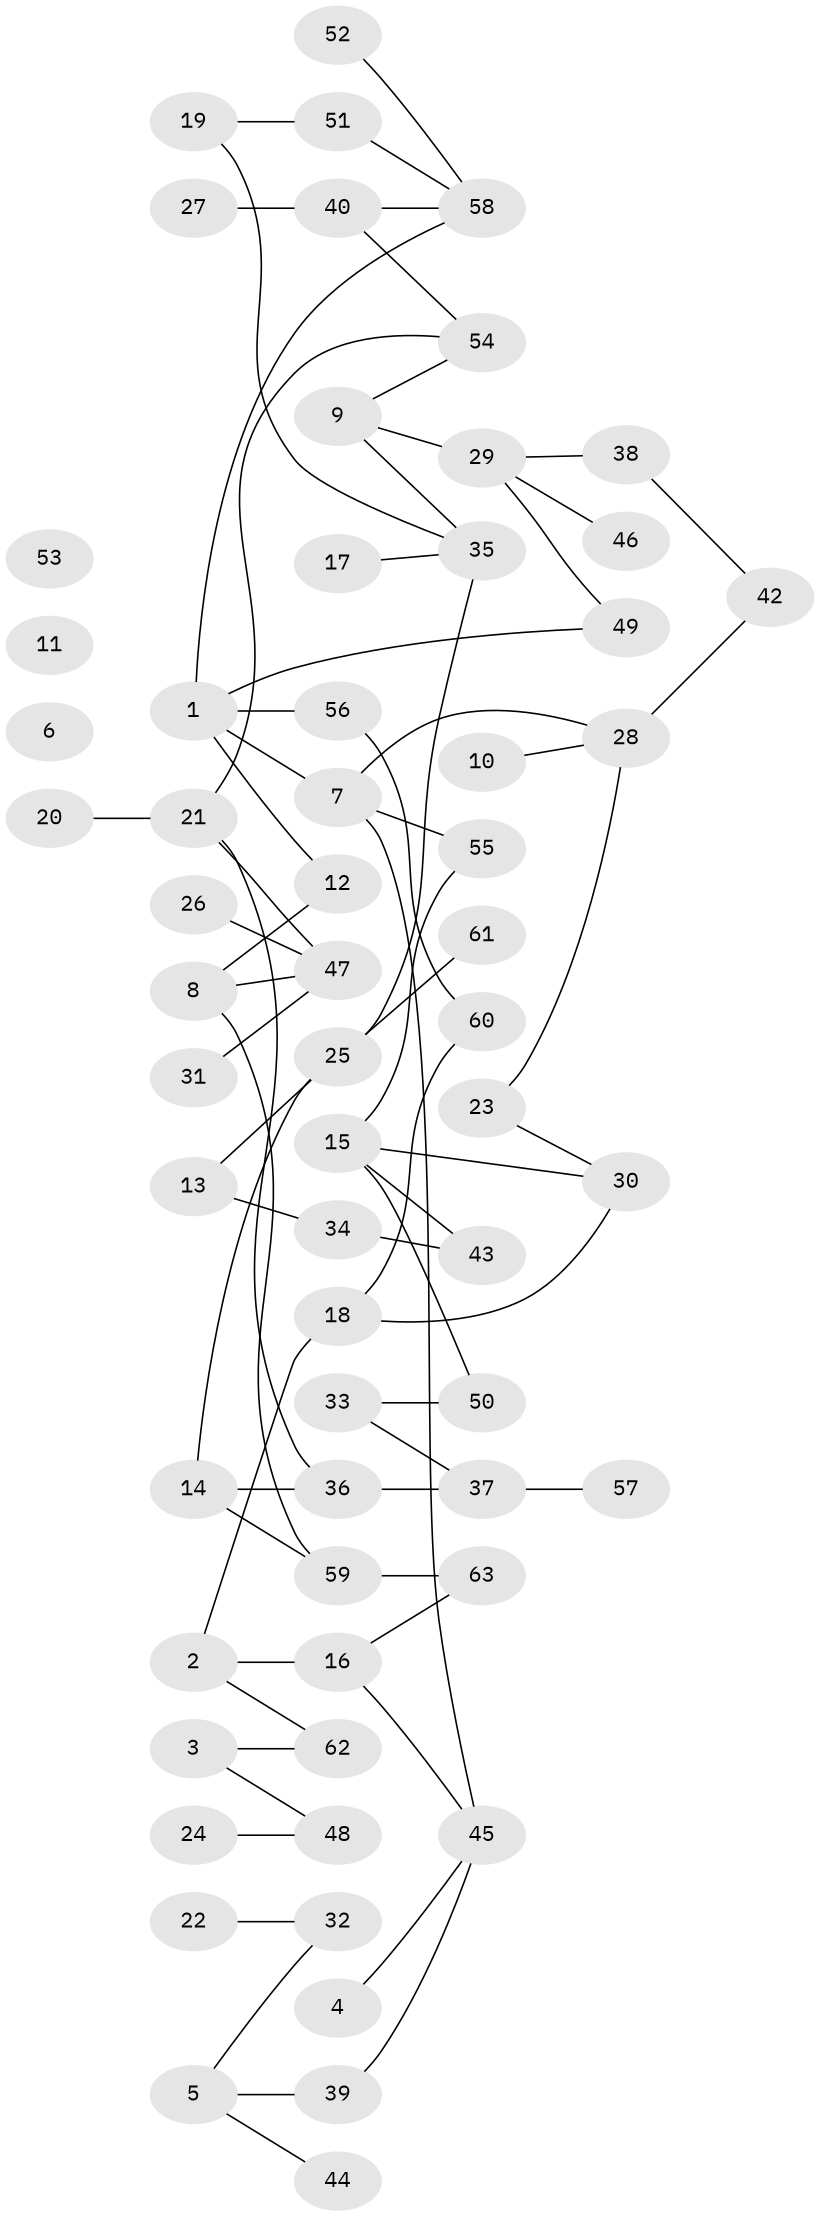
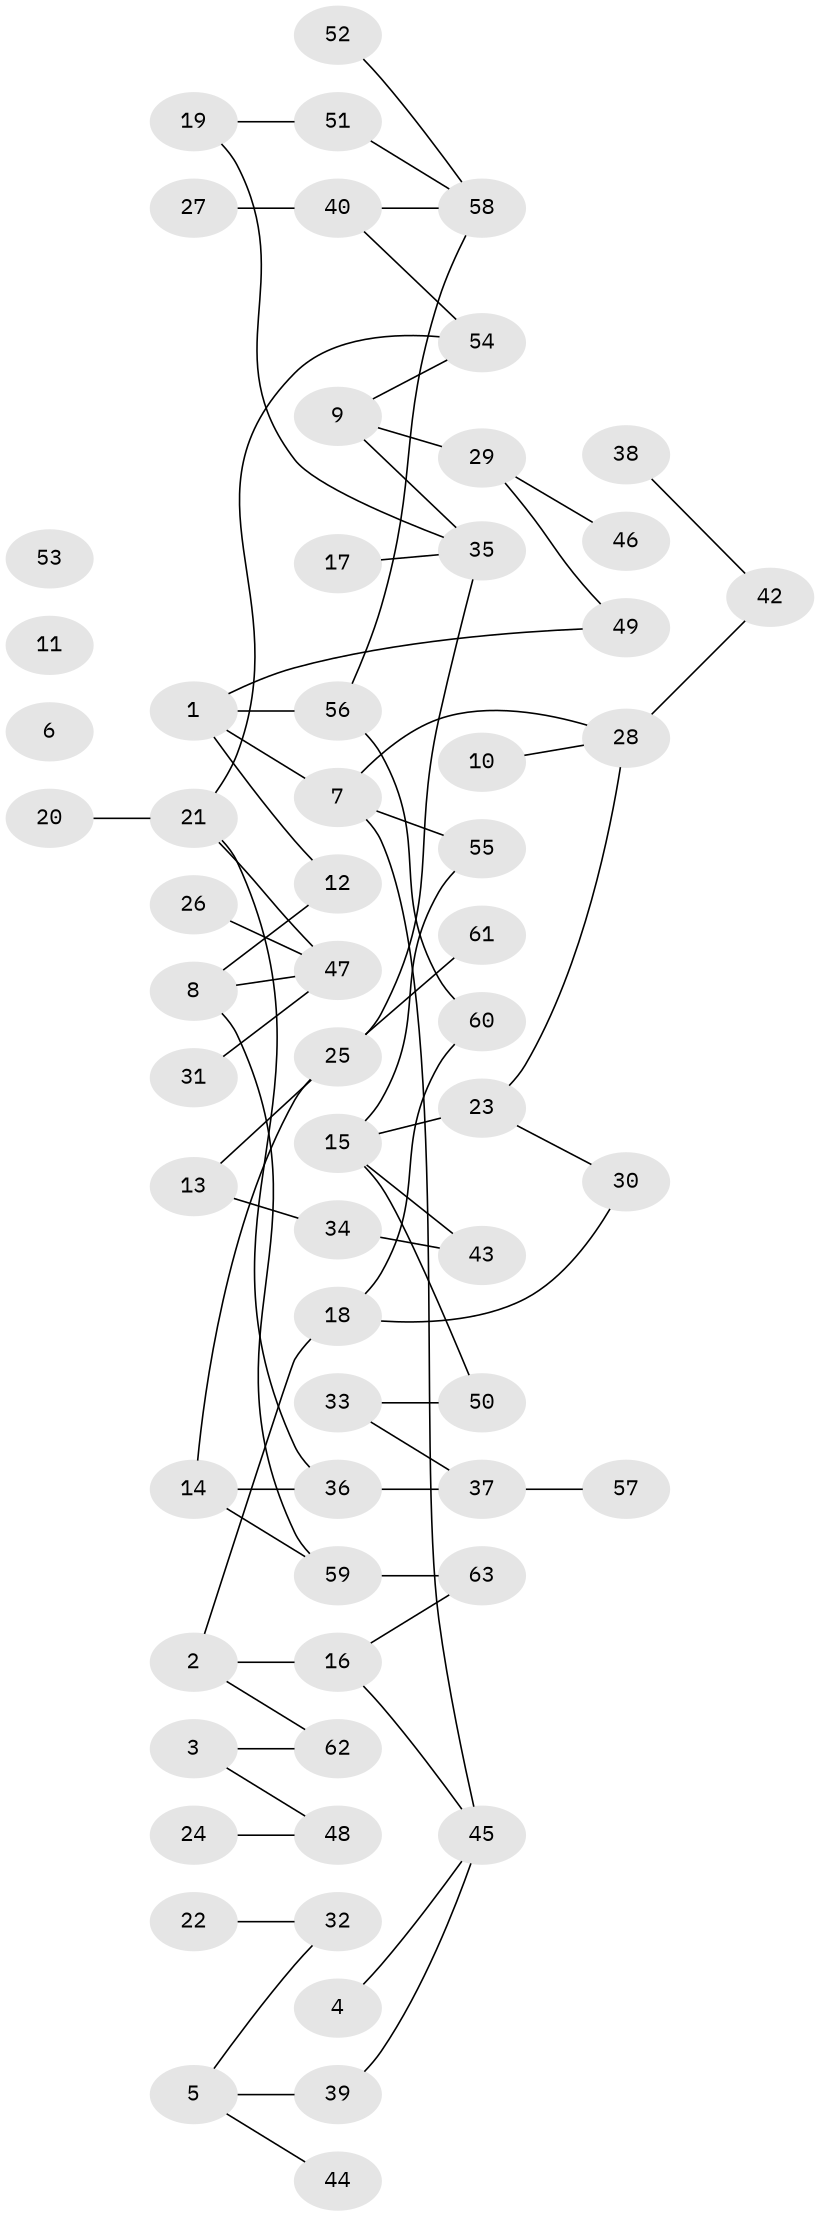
(252, 412) -> (408, 459)
(554, 456) -> none
(482, 1163) -> (405, 1127)
